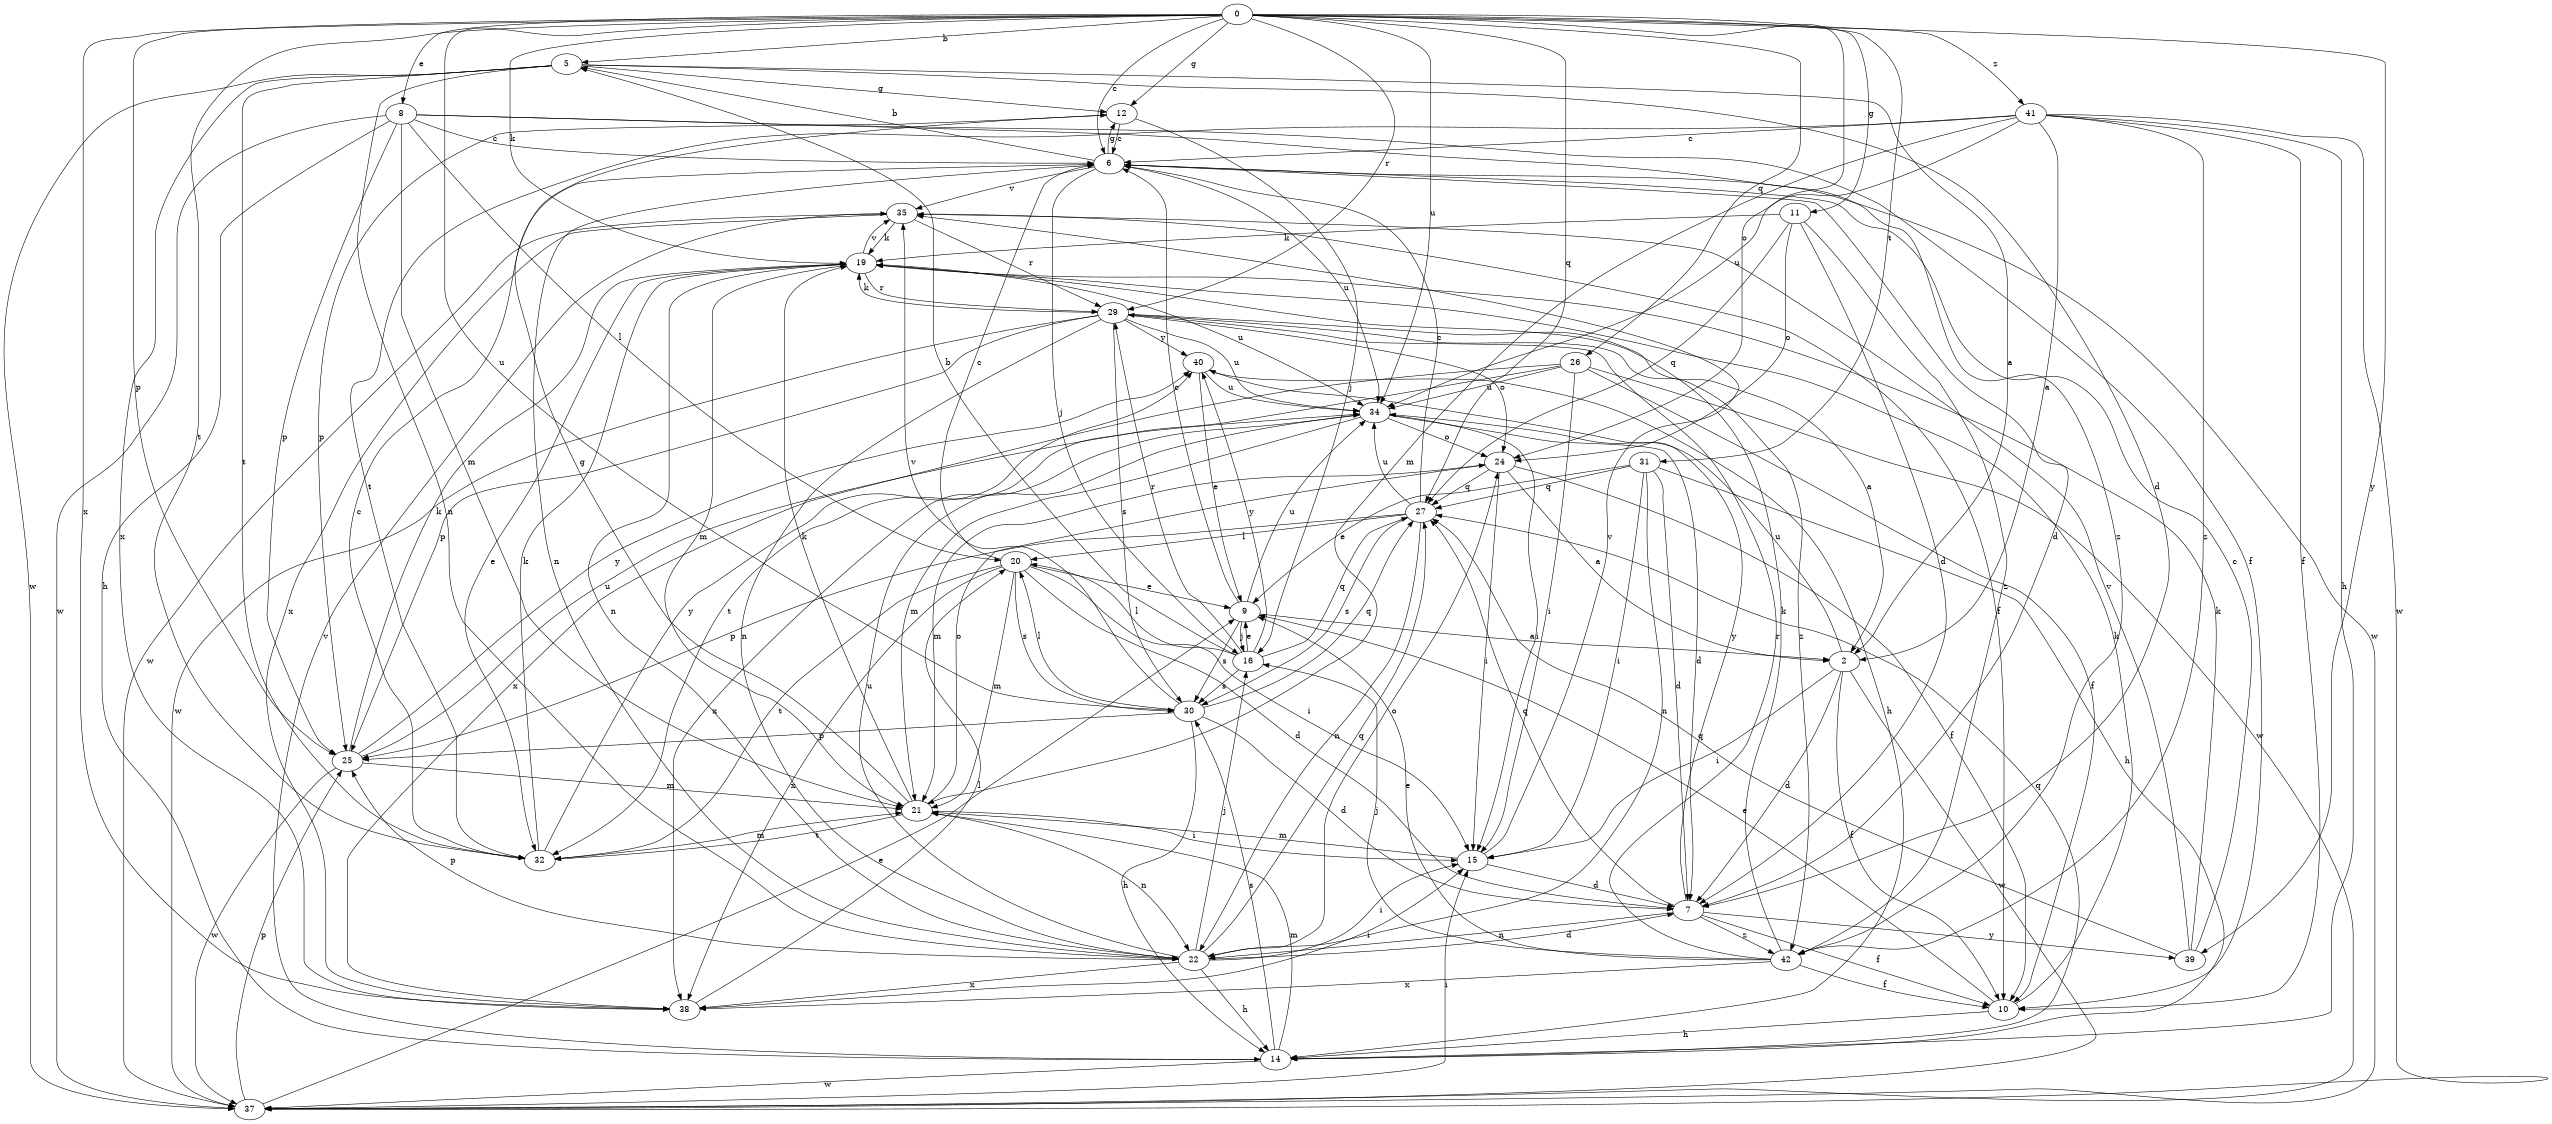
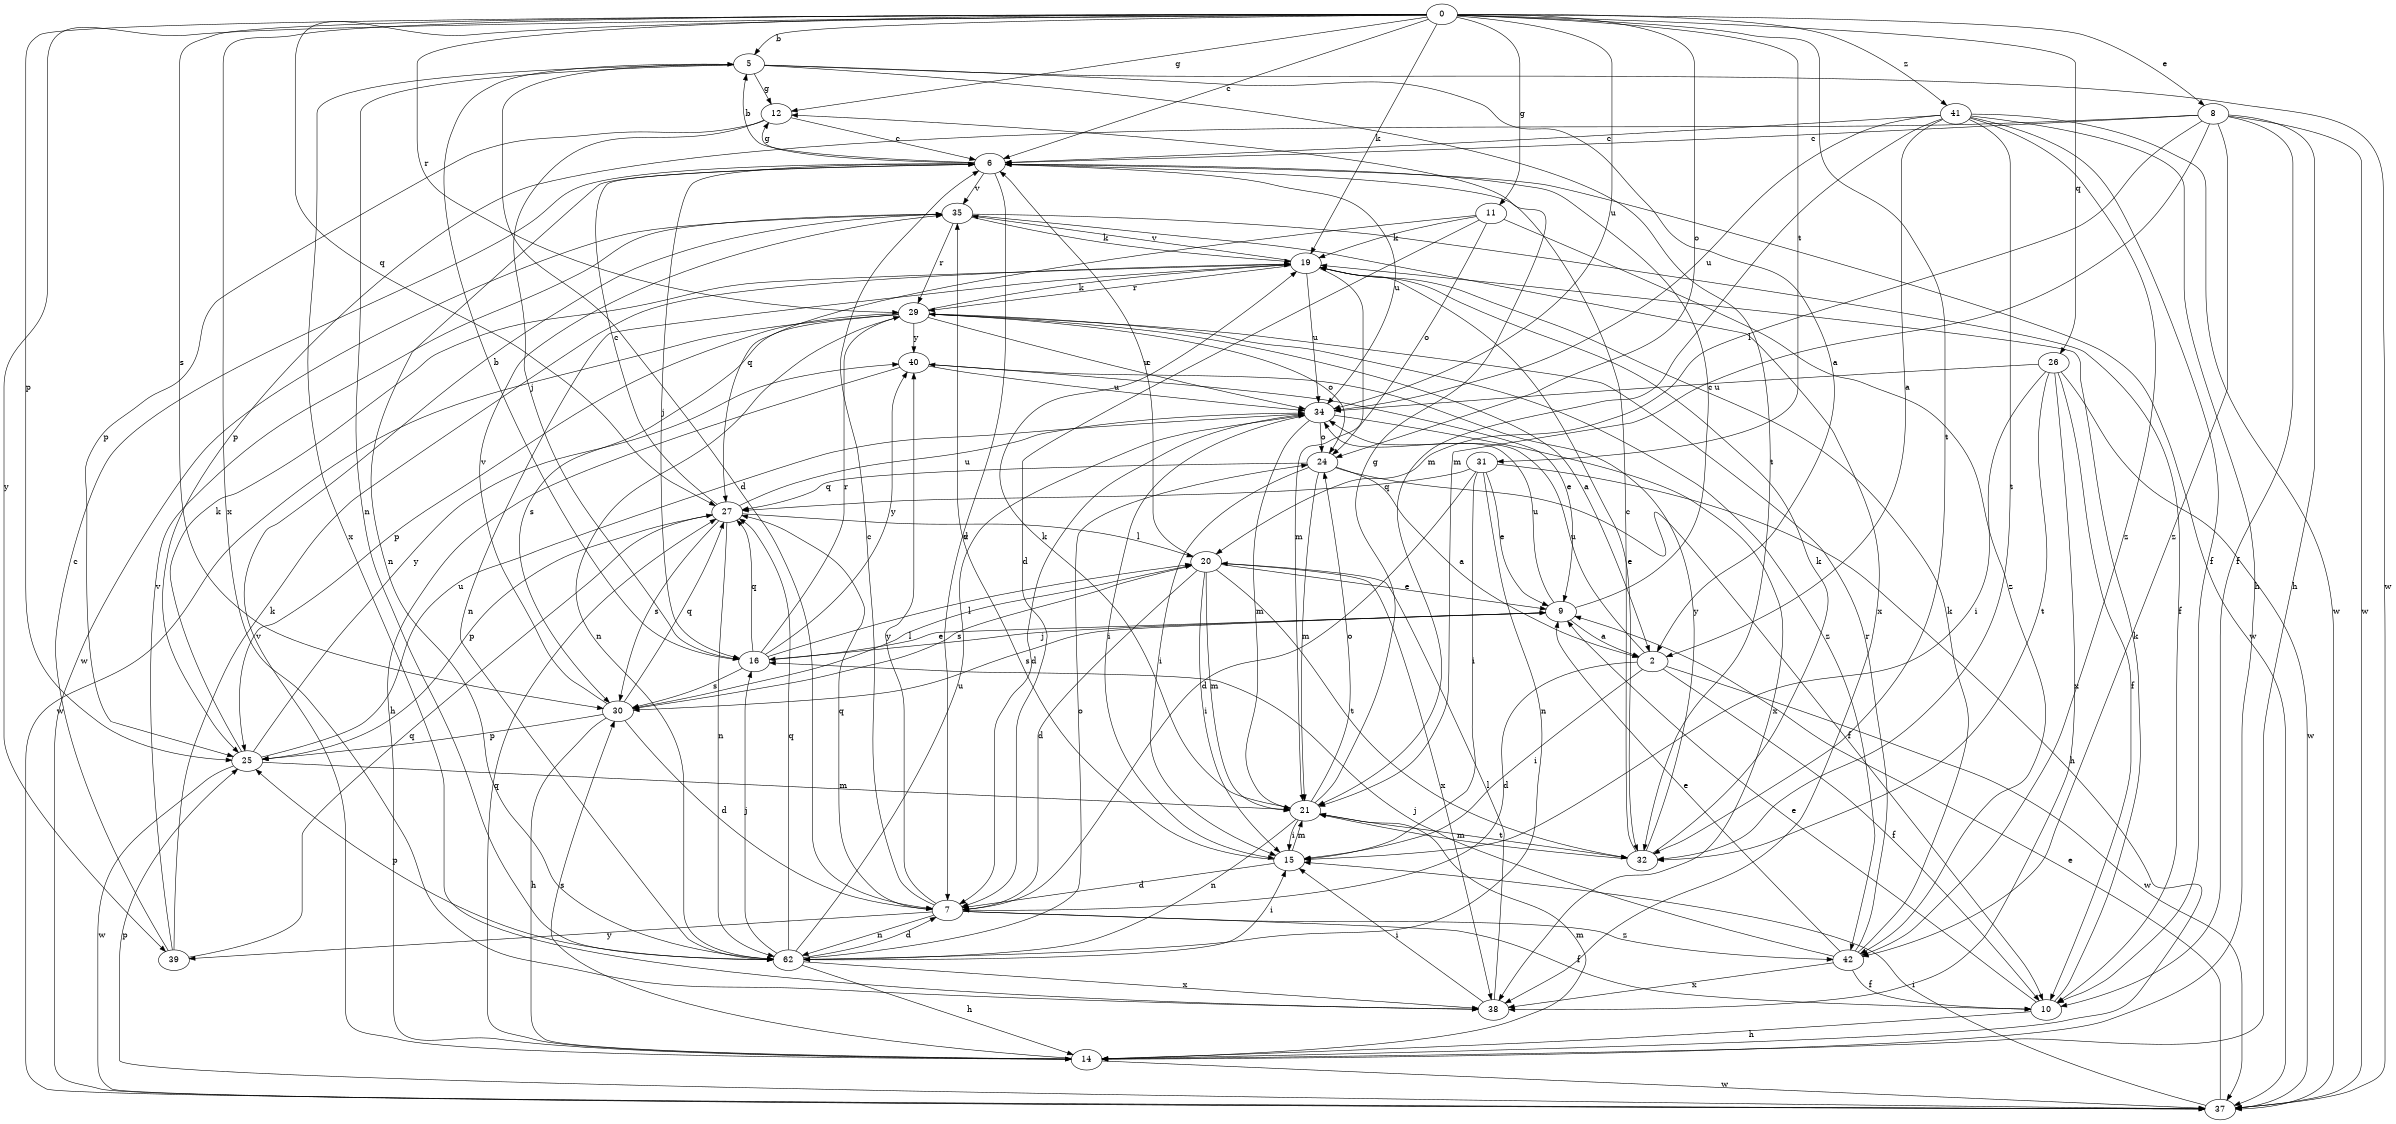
(502, 363) -> (182, 363)
none -> (867, 545)
(1194, 960) -> (789, 960)
